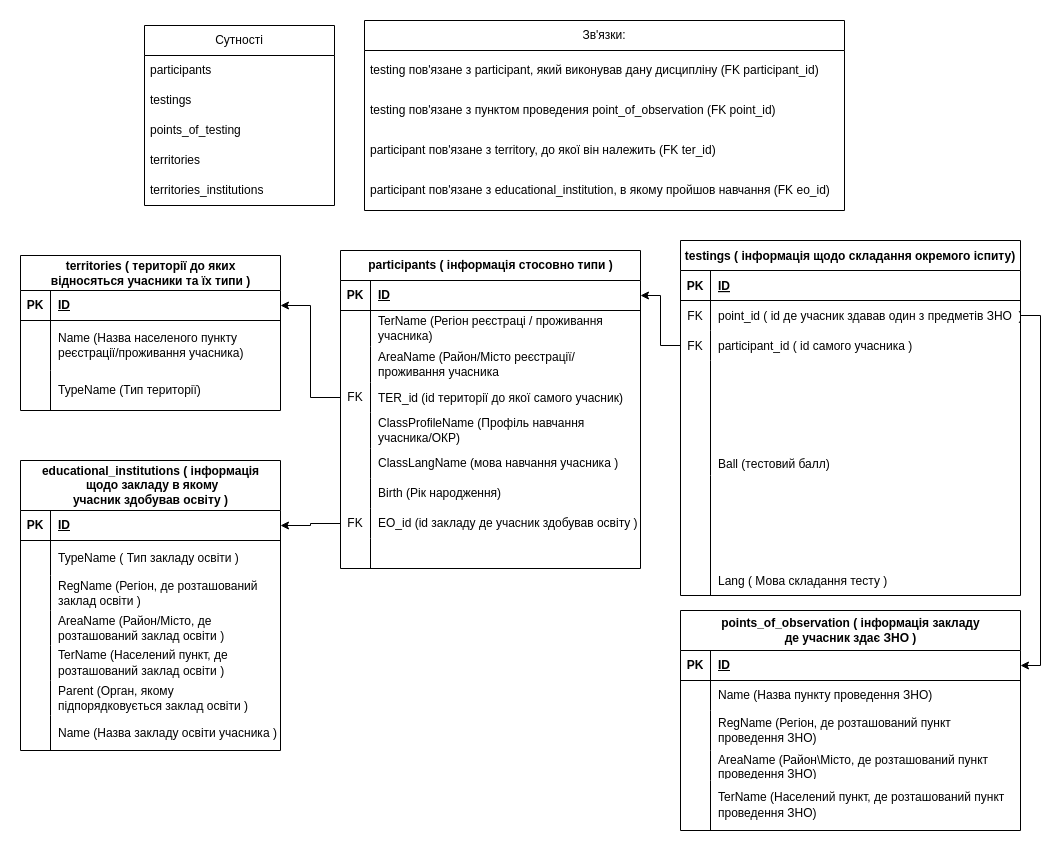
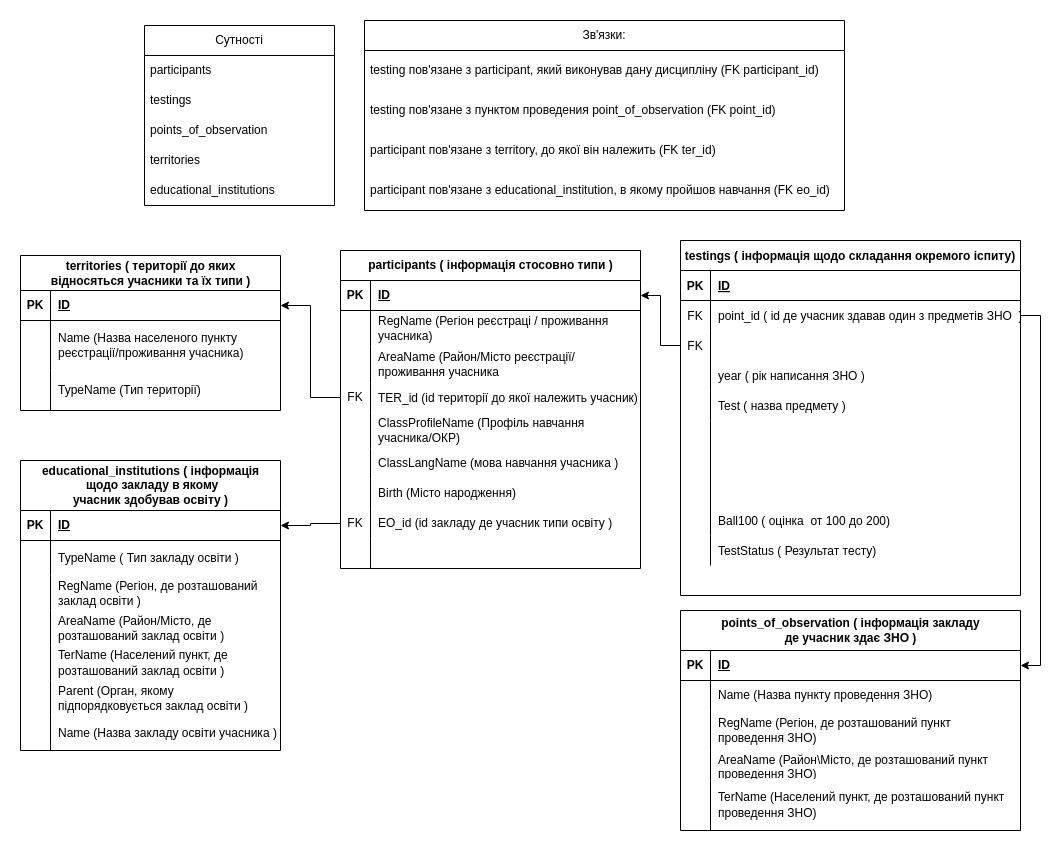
(205, 131) -> (218, 131)
(223, 191) -> (223, 191)
(510, 329) -> (510, 329)
(866, 346) -> none
none -> (866, 376)
(510, 398) -> (510, 398)
none -> (866, 406)
(866, 463) -> none
(448, 494) -> (454, 494)
none -> (866, 521)
(510, 524) -> (506, 524)
none -> (866, 551)
(866, 581) -> none
